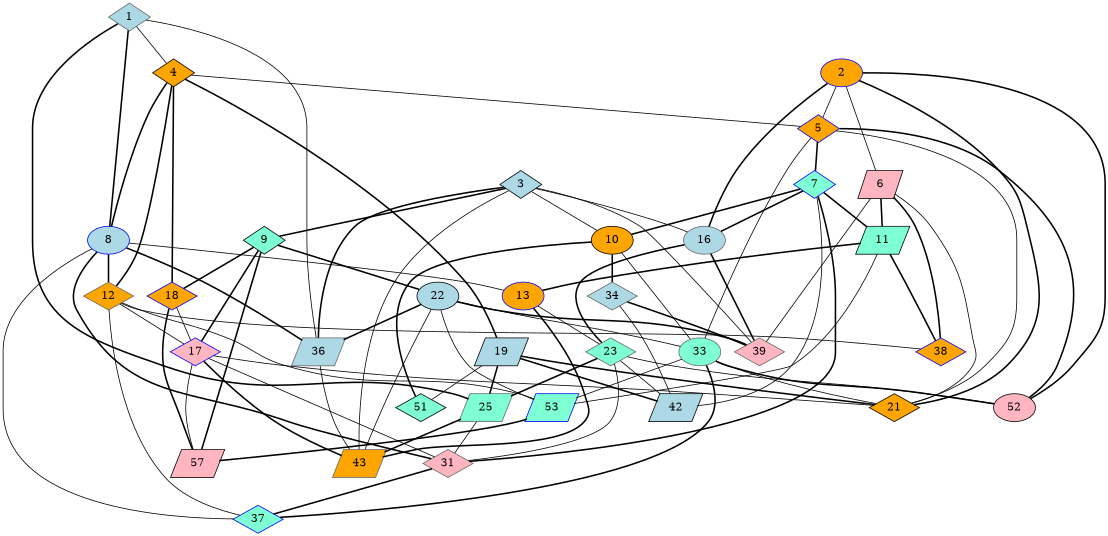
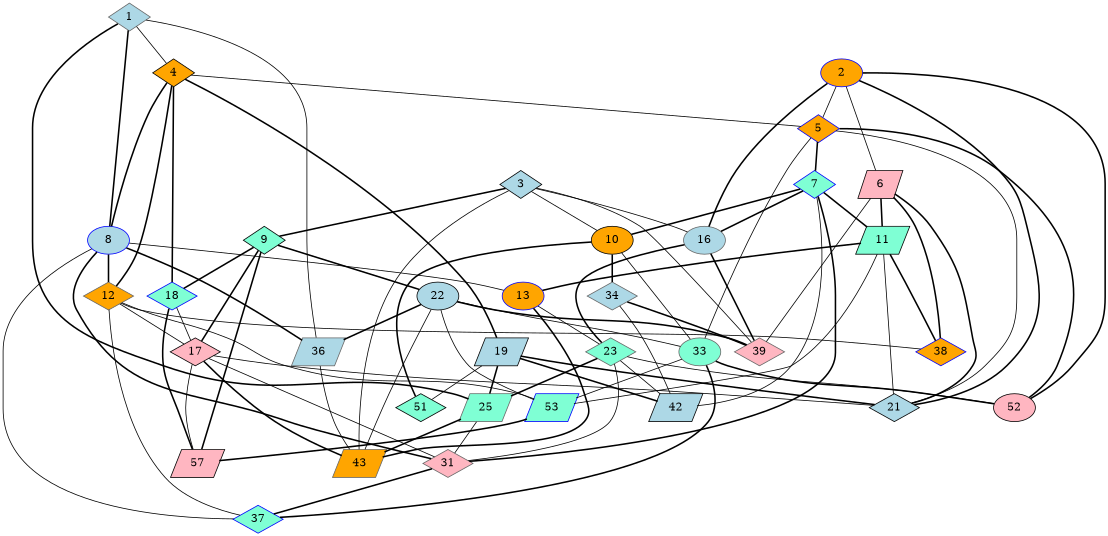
(358, 224) -> none
(172, 296) -> (172, 296)
(967, 305) -> (967, 305)
(195, 352) -> (195, 352)
(795, 386) -> (889, 324)
(894, 408) -> (894, 408)
